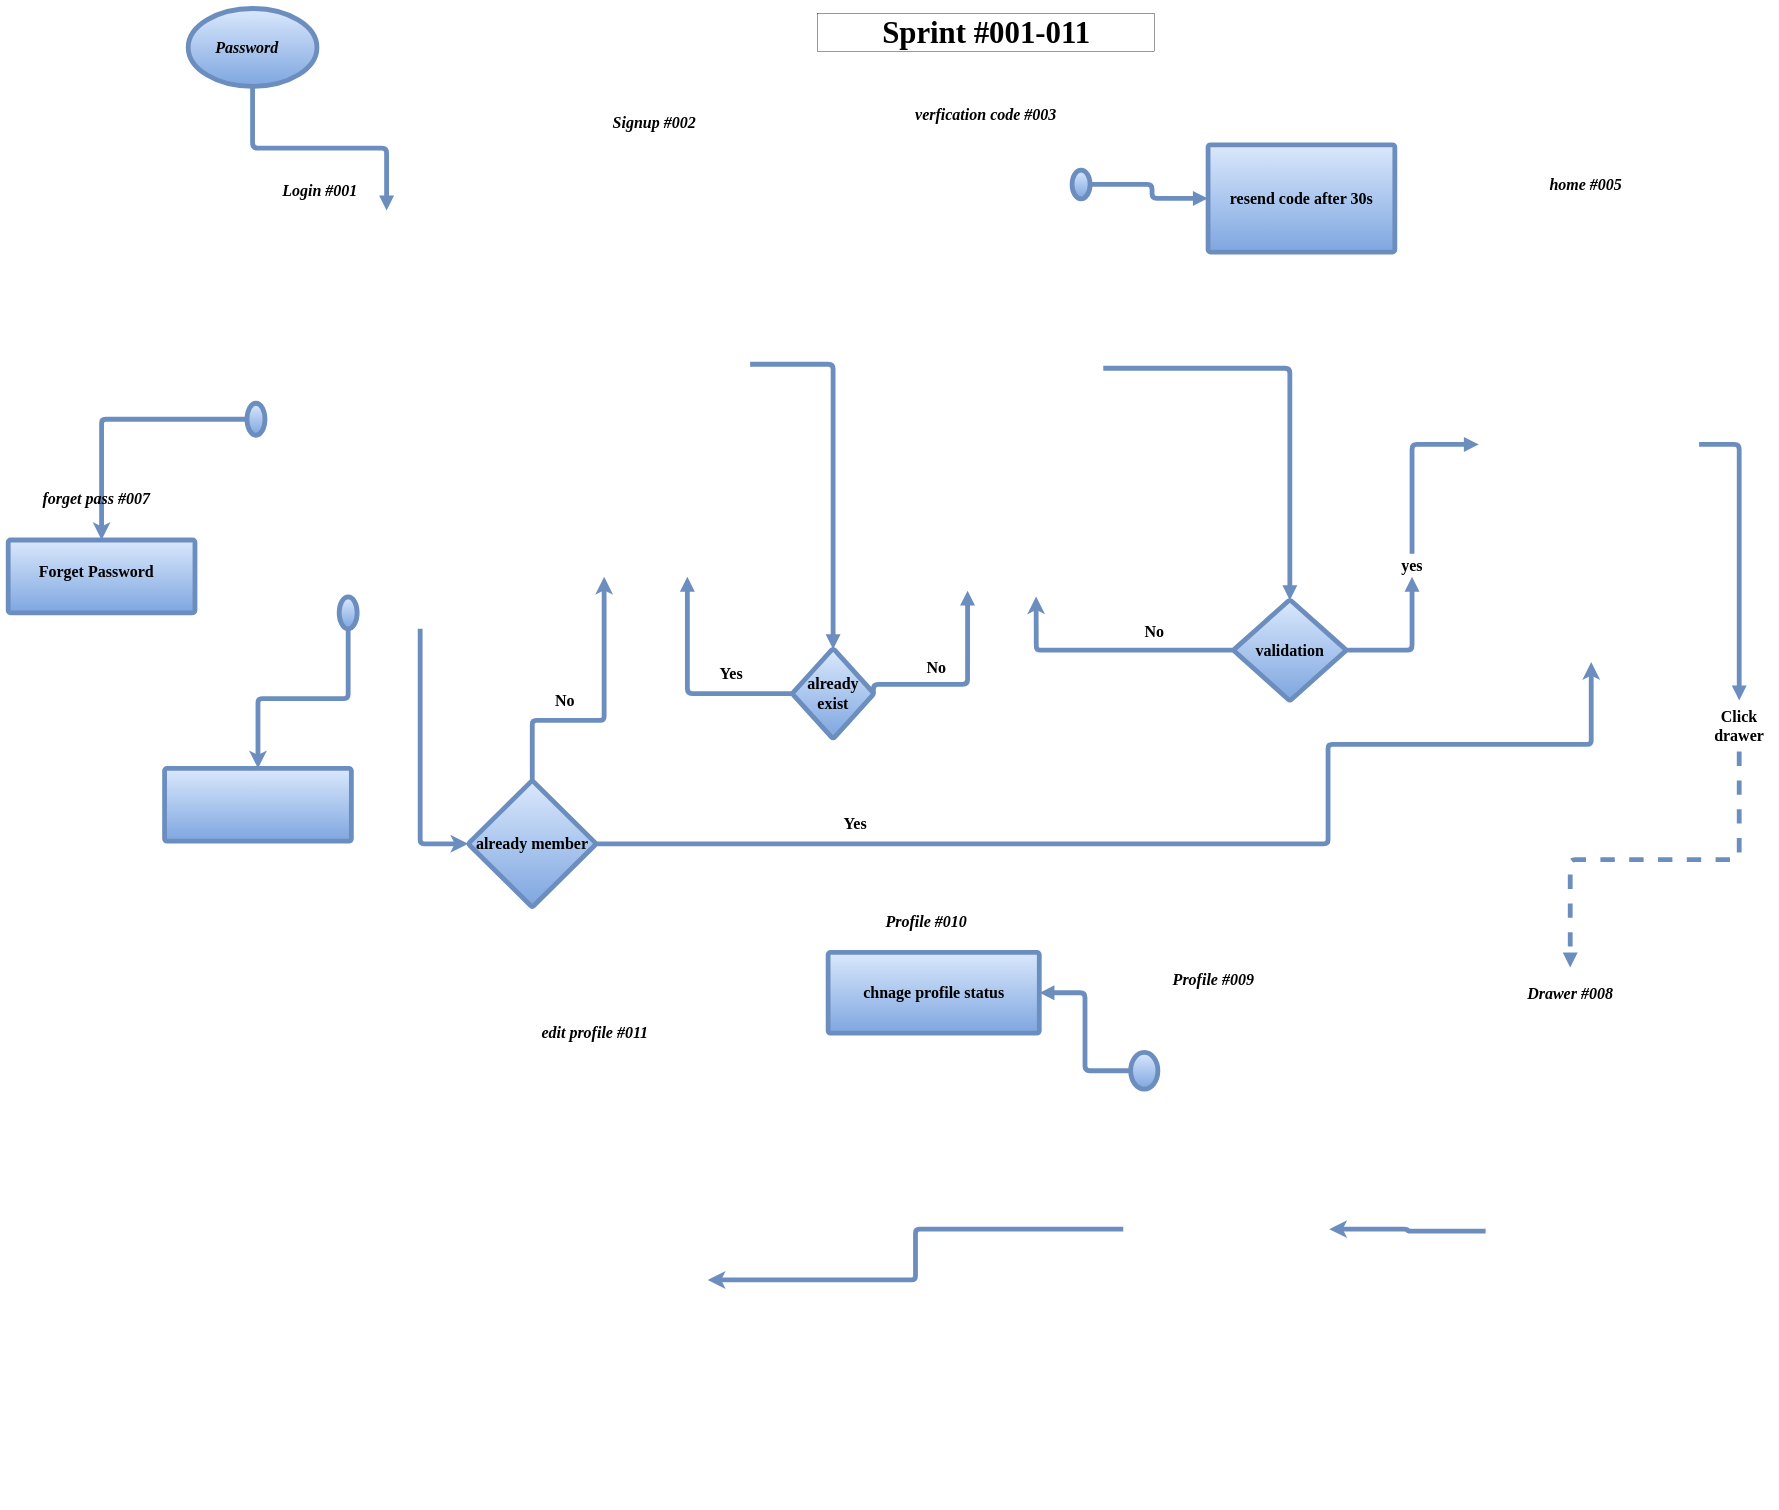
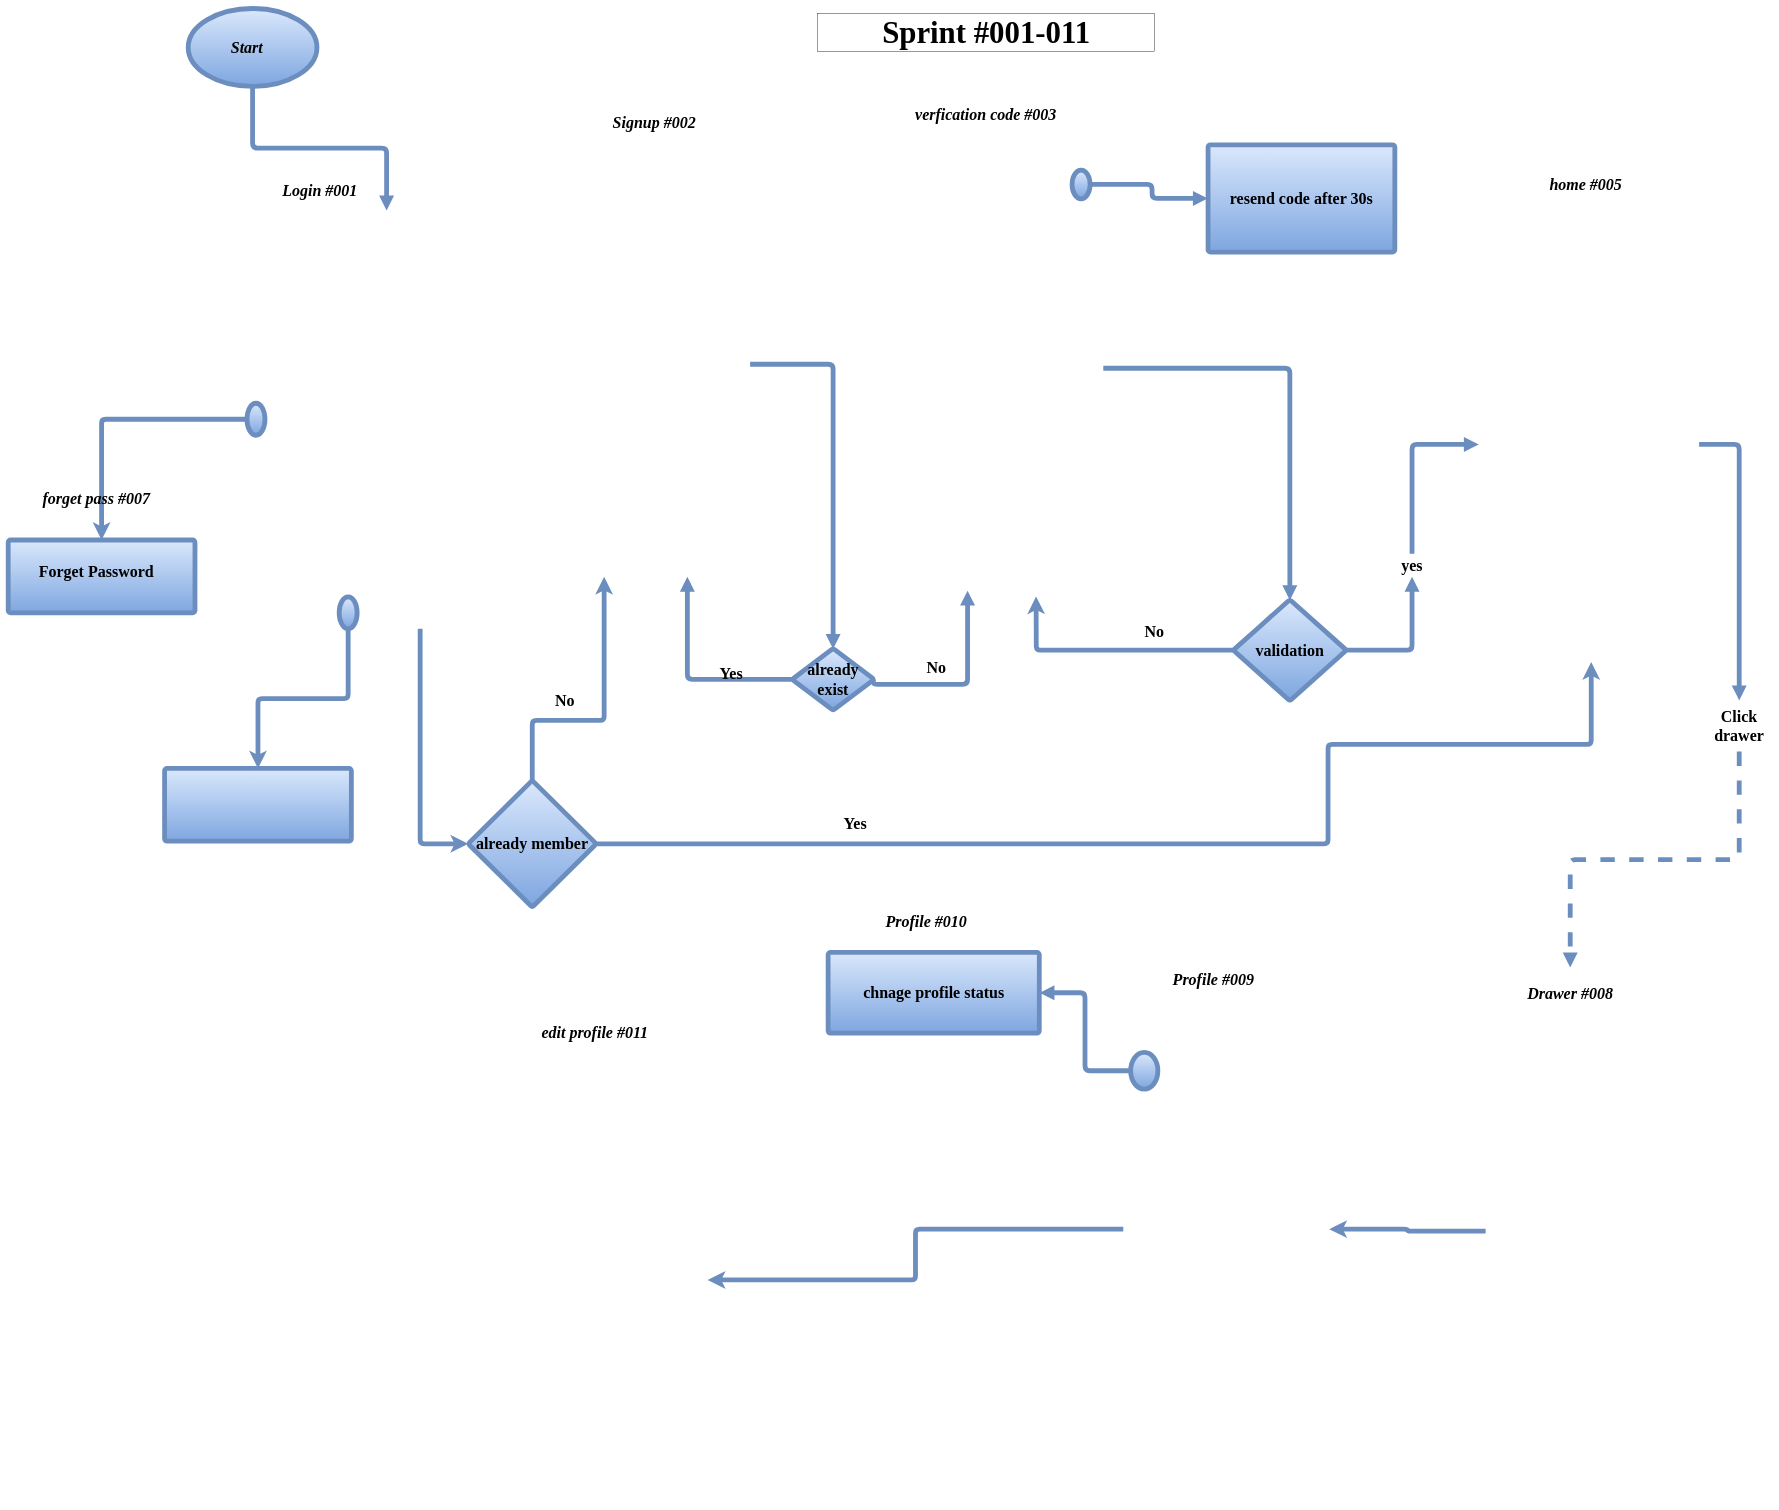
(247, 47) -> (247, 47)
(833, 693) -> (833, 679)
